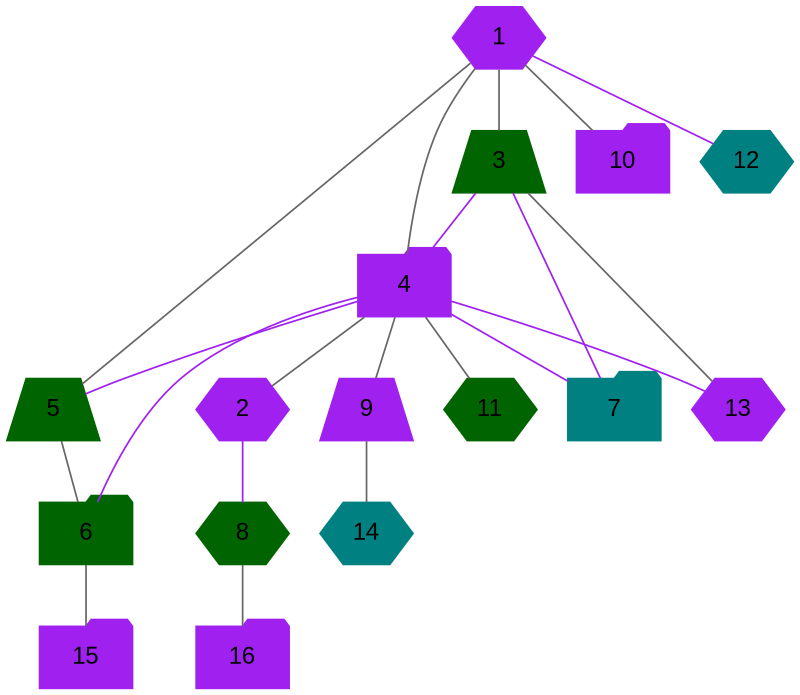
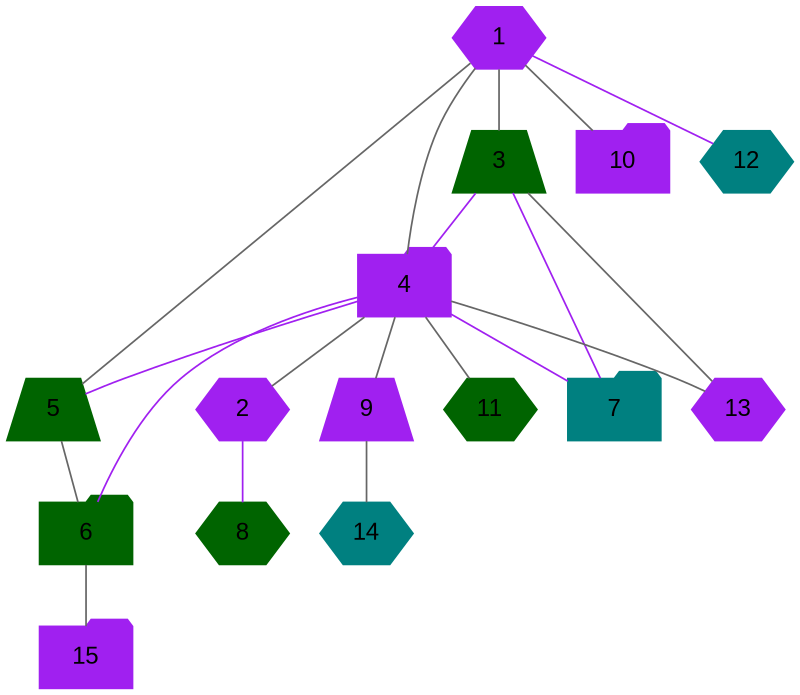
(567, 338) -> (567, 338)
(243, 657) -> none
